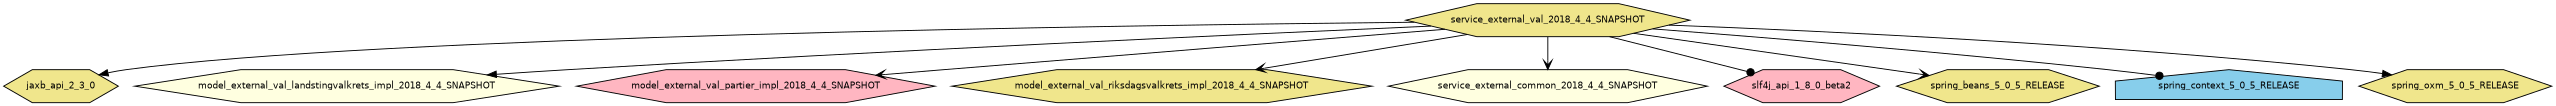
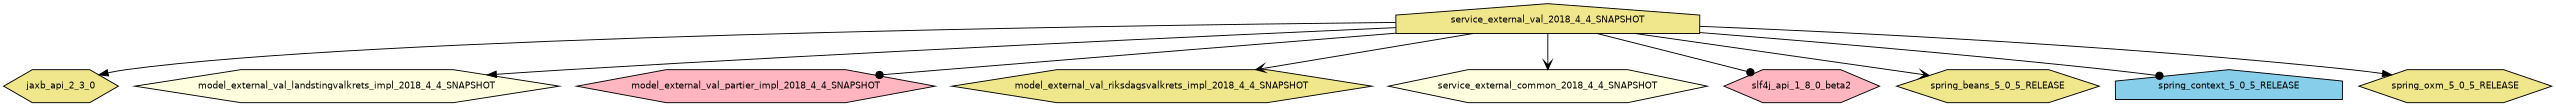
(1548, 20) -> (1548, 20)
(1165, 52) -> (1139, 54)
